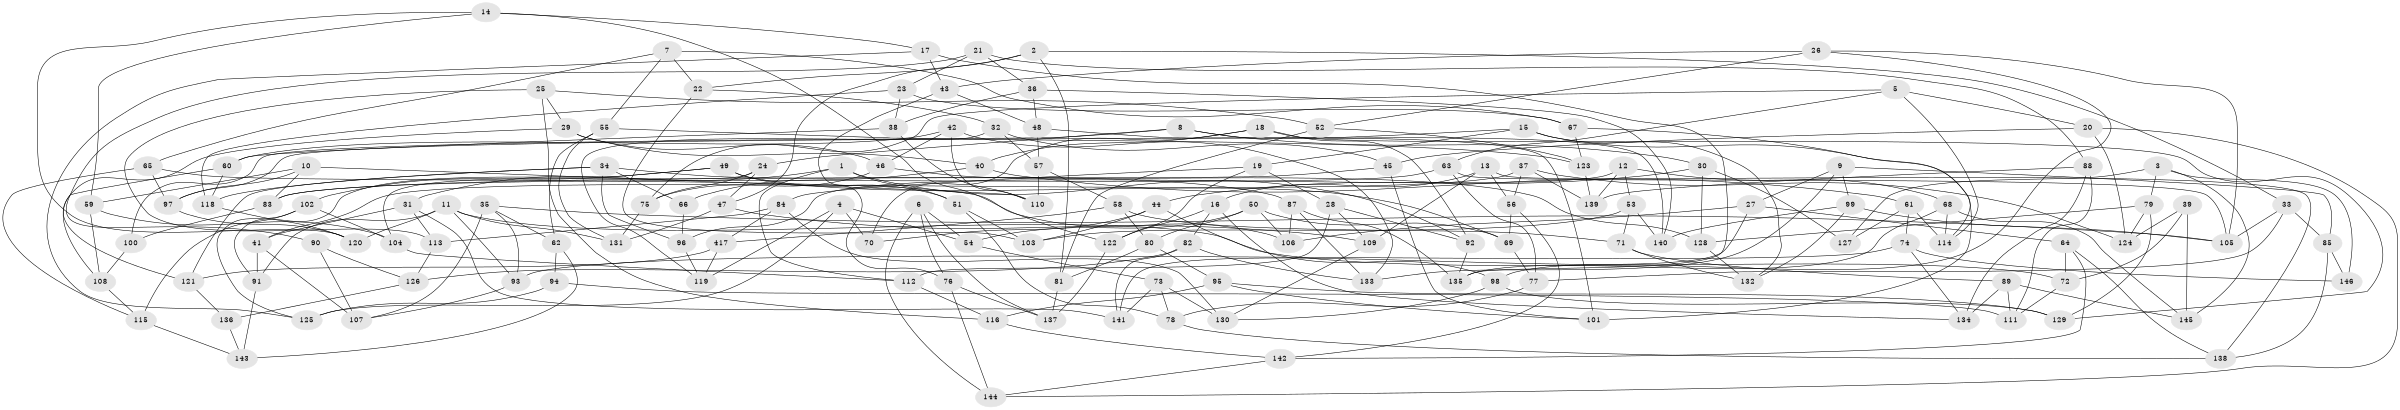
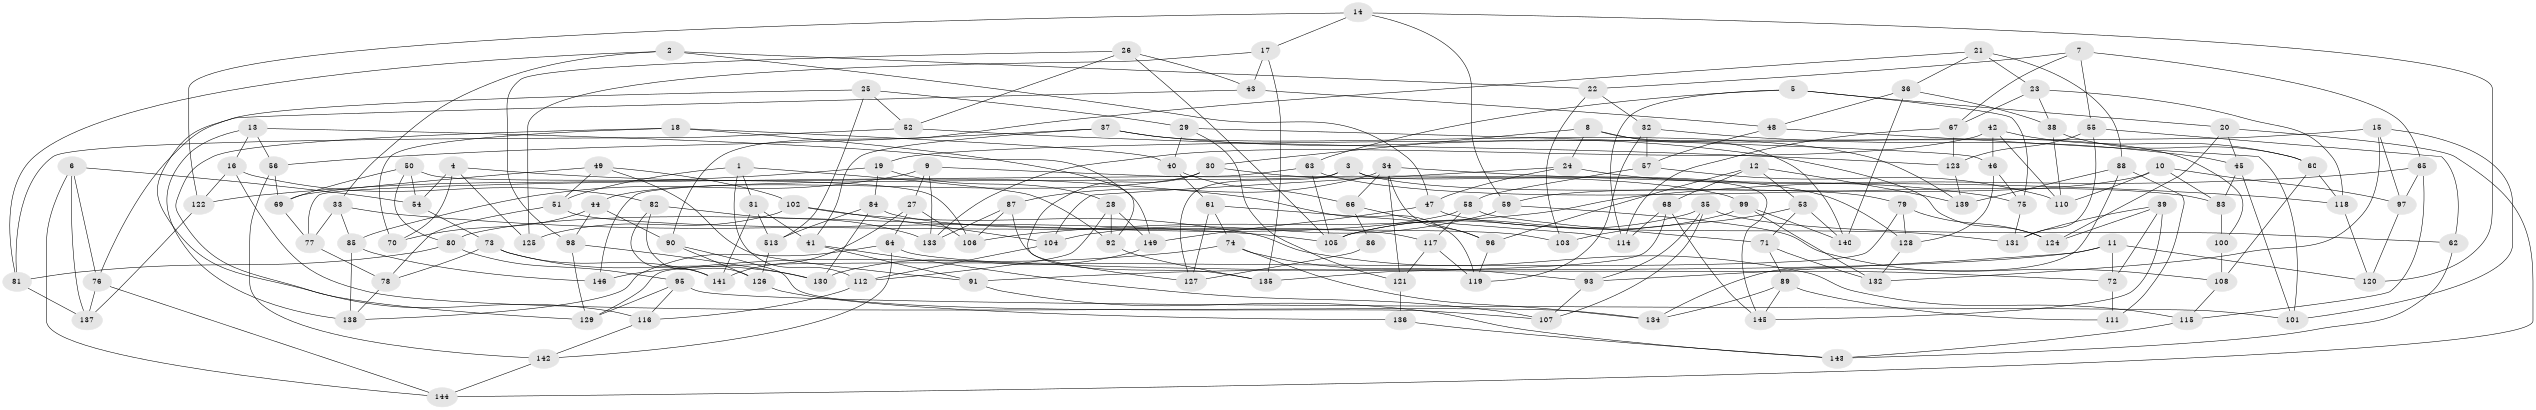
(515, 225) -> (2086, 219)
(1095, 228) -> (633, 224)
(436, 243) -> (772, 243)
(721, 243) -> (1431, 243)
(1370, 243) -> (1151, 243)
none -> (1371, 243)
(555, 282) -> none
